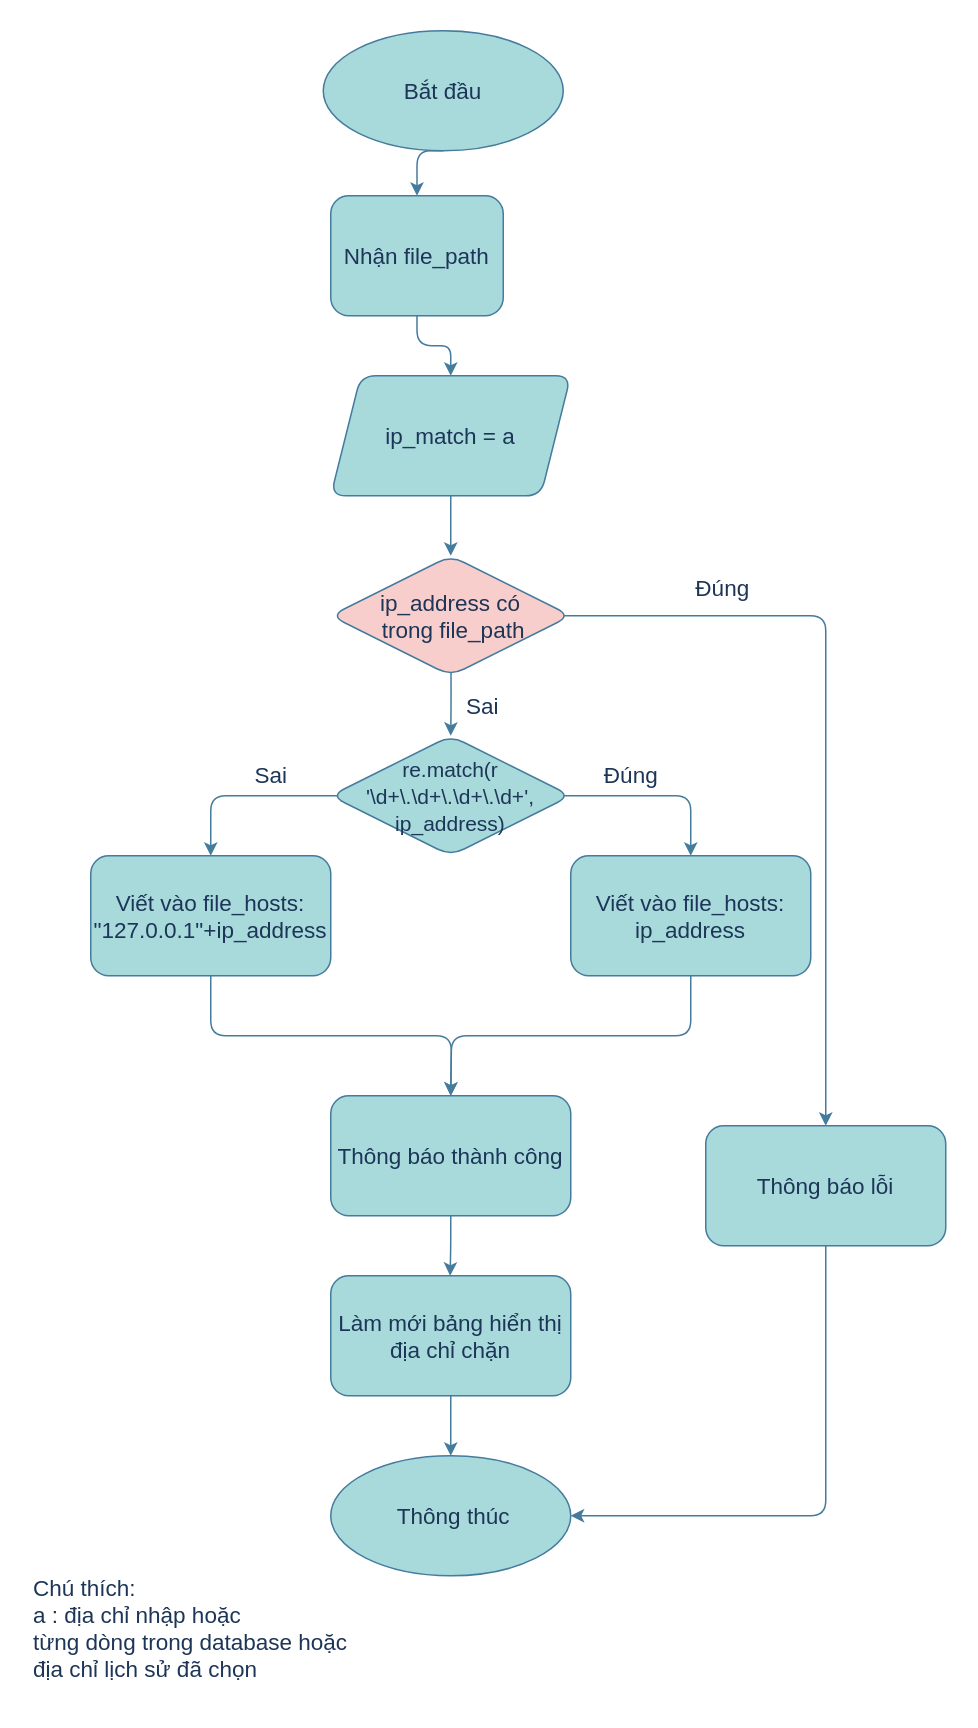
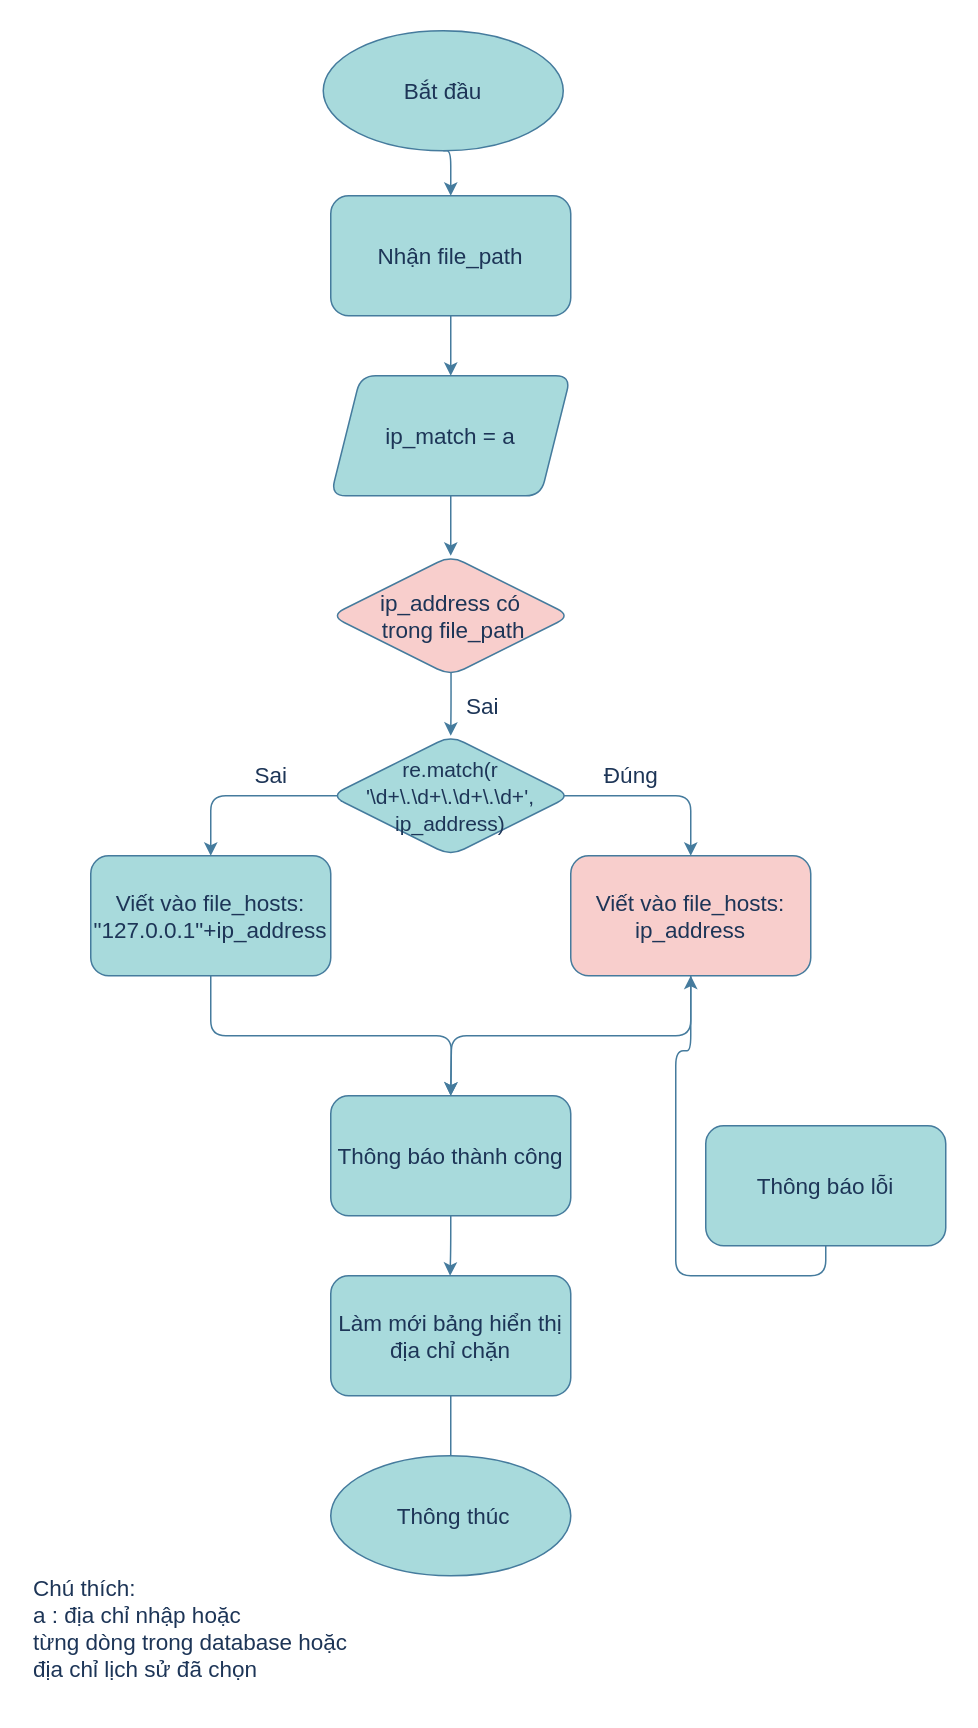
(417, 256) -> (451, 256)
(826, 739) -> none
(691, 916) -> (691, 916)
(451, 1444) -> (451, 1448)
(824, 1508) -> (676, 1224)
